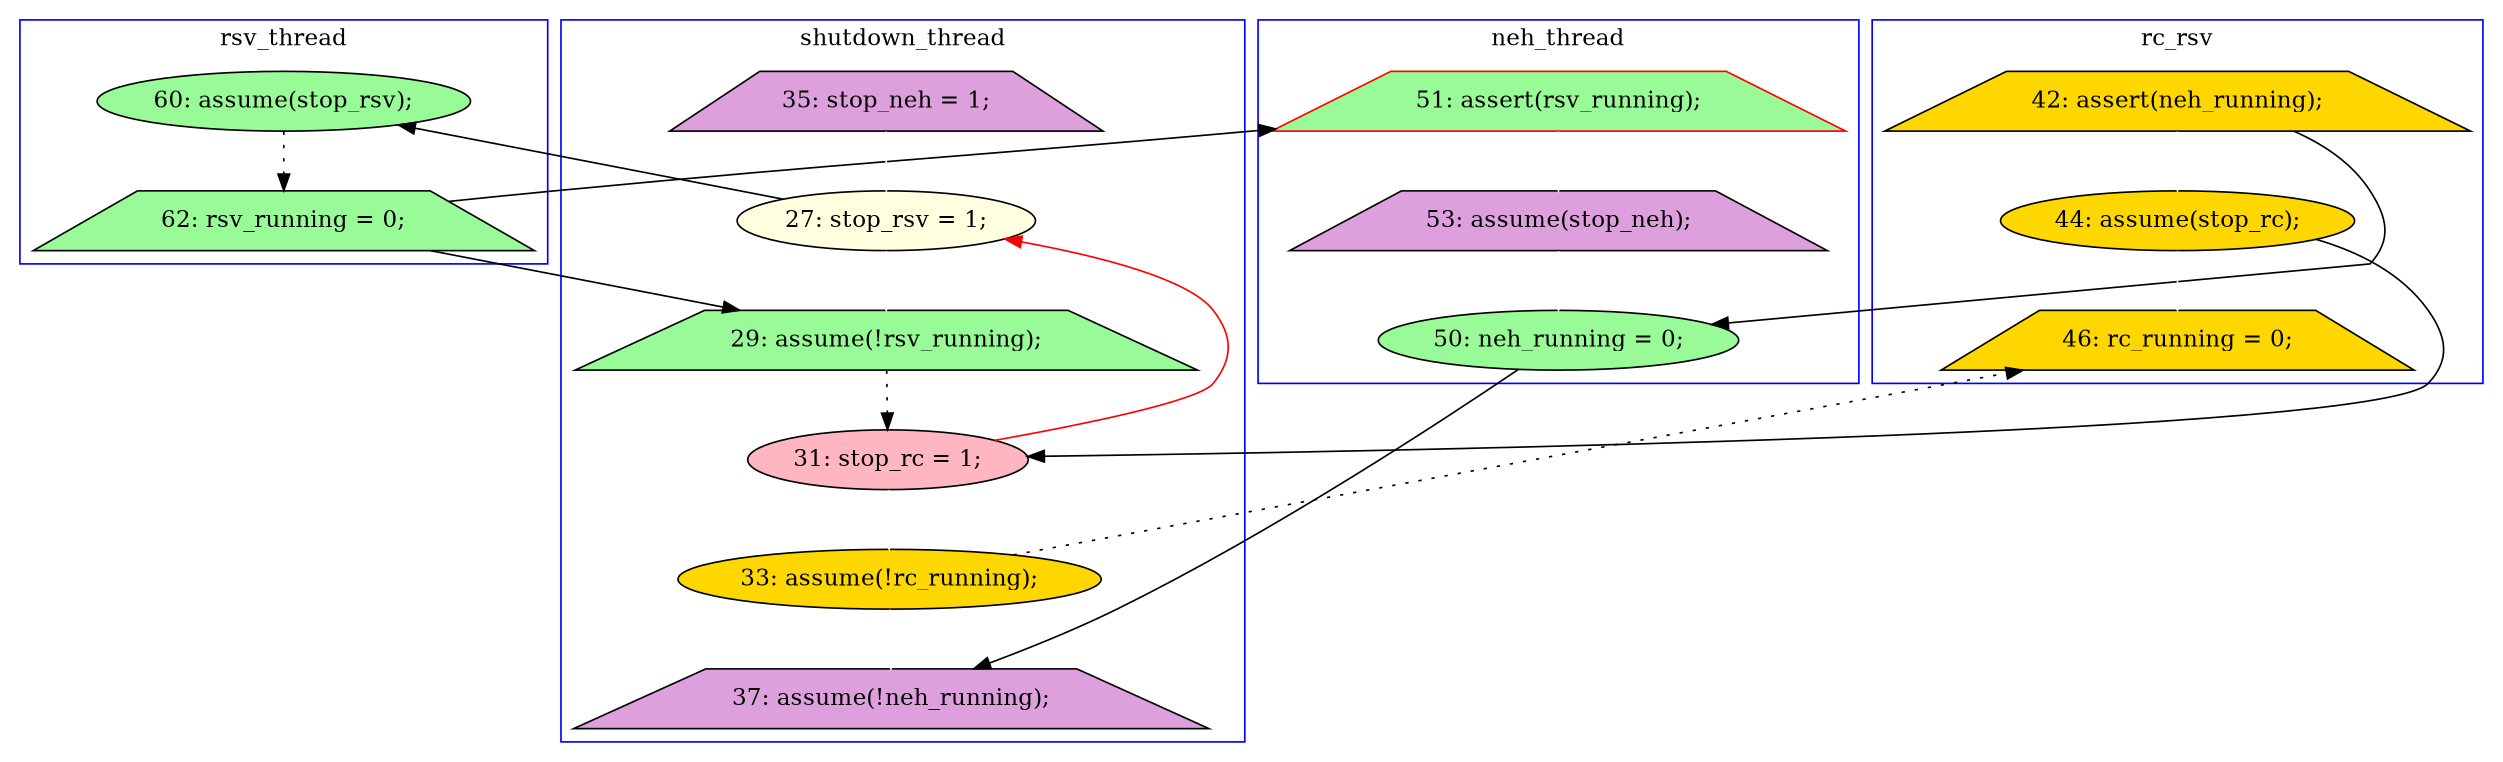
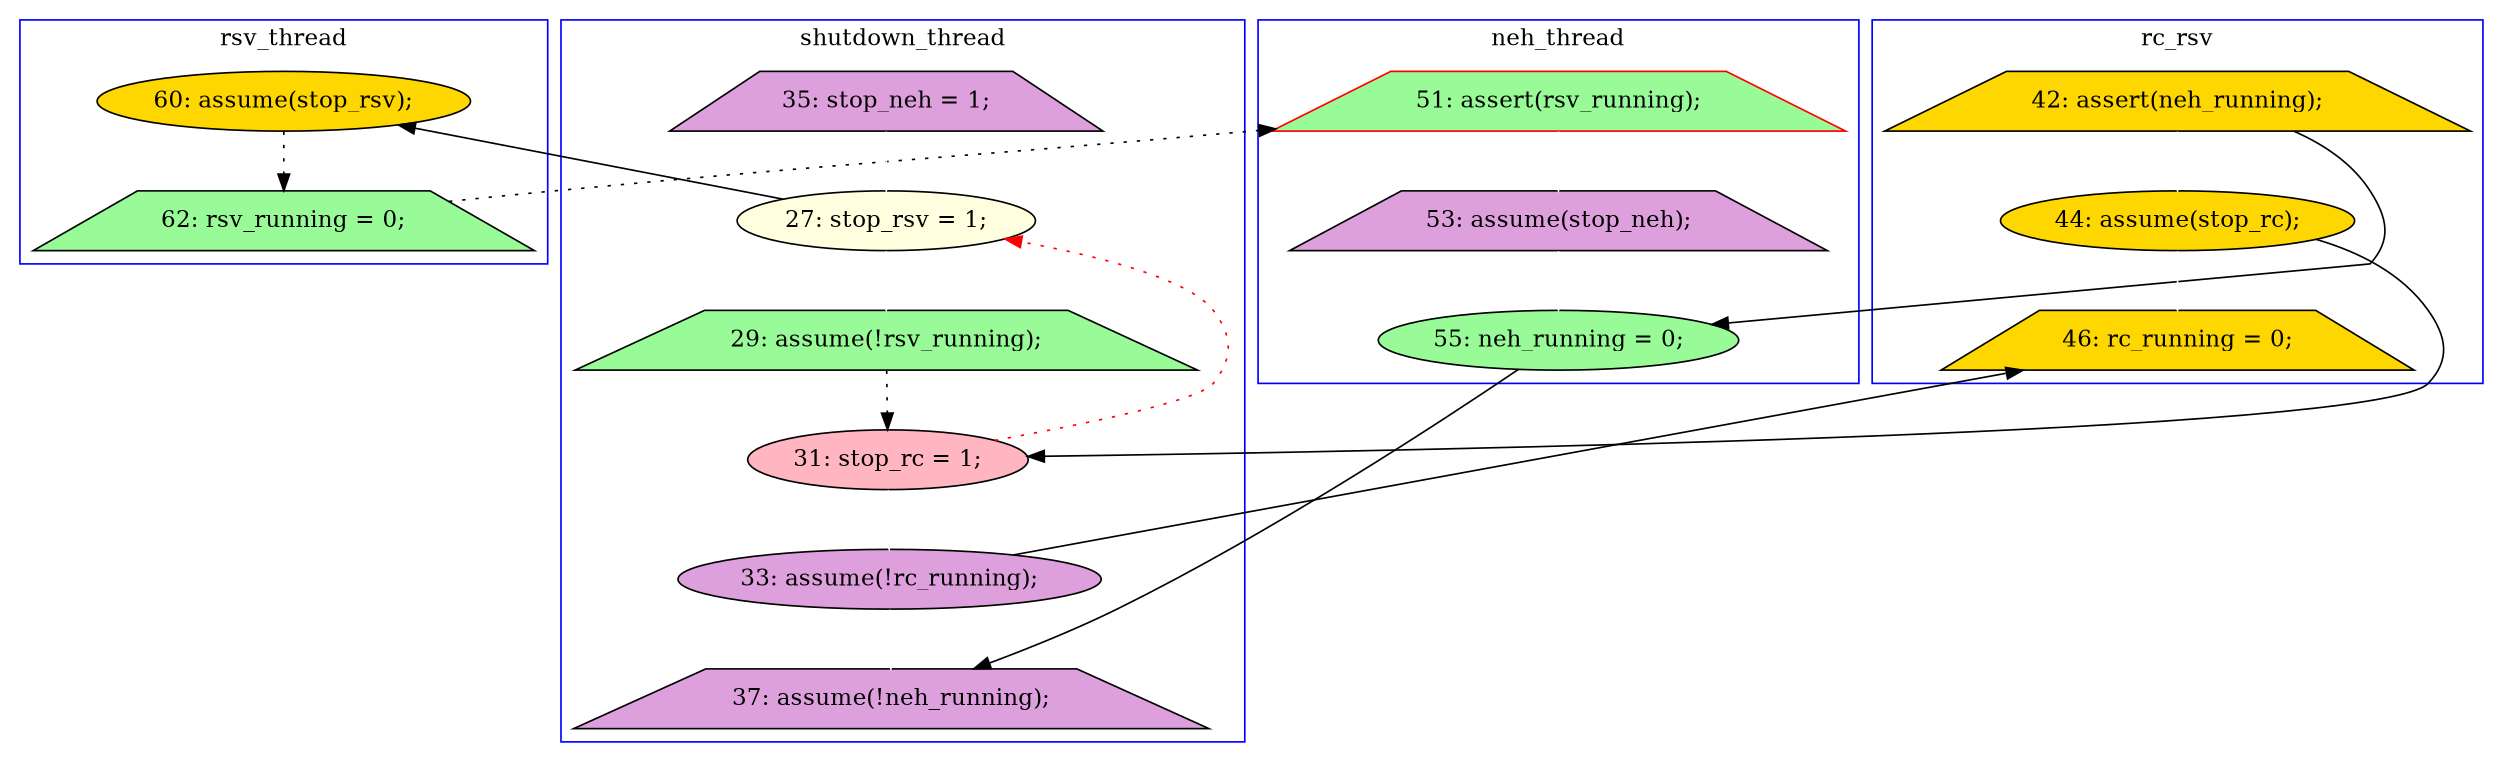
(284, 101) -> (284, 101)
(854, 164) -> (854, 164)
(577, 279) -> none
(1558, 340) -> (1558, 340)
(1227, 357) -> (1227, 357)
(1510, 464) -> (1510, 464)
(890, 579) -> (890, 579)
